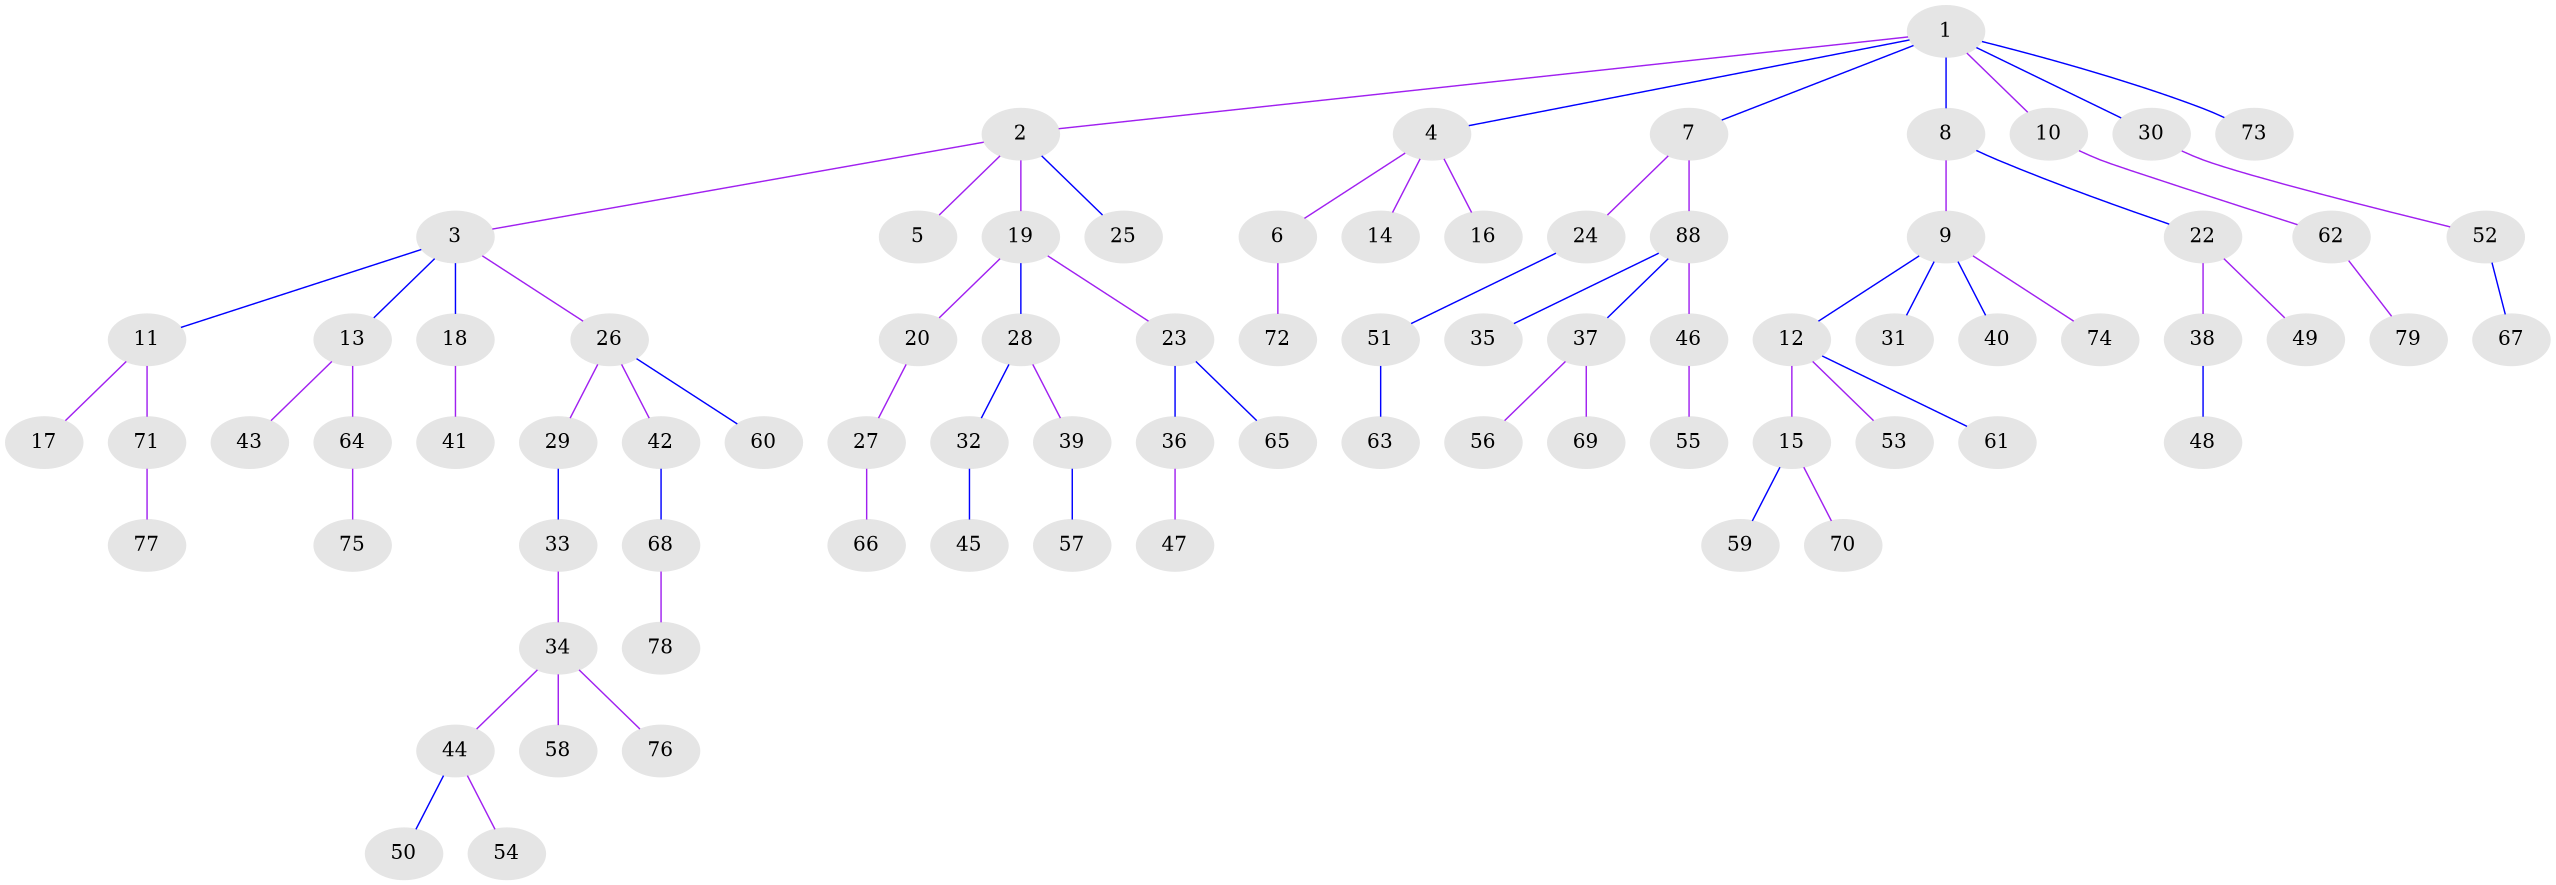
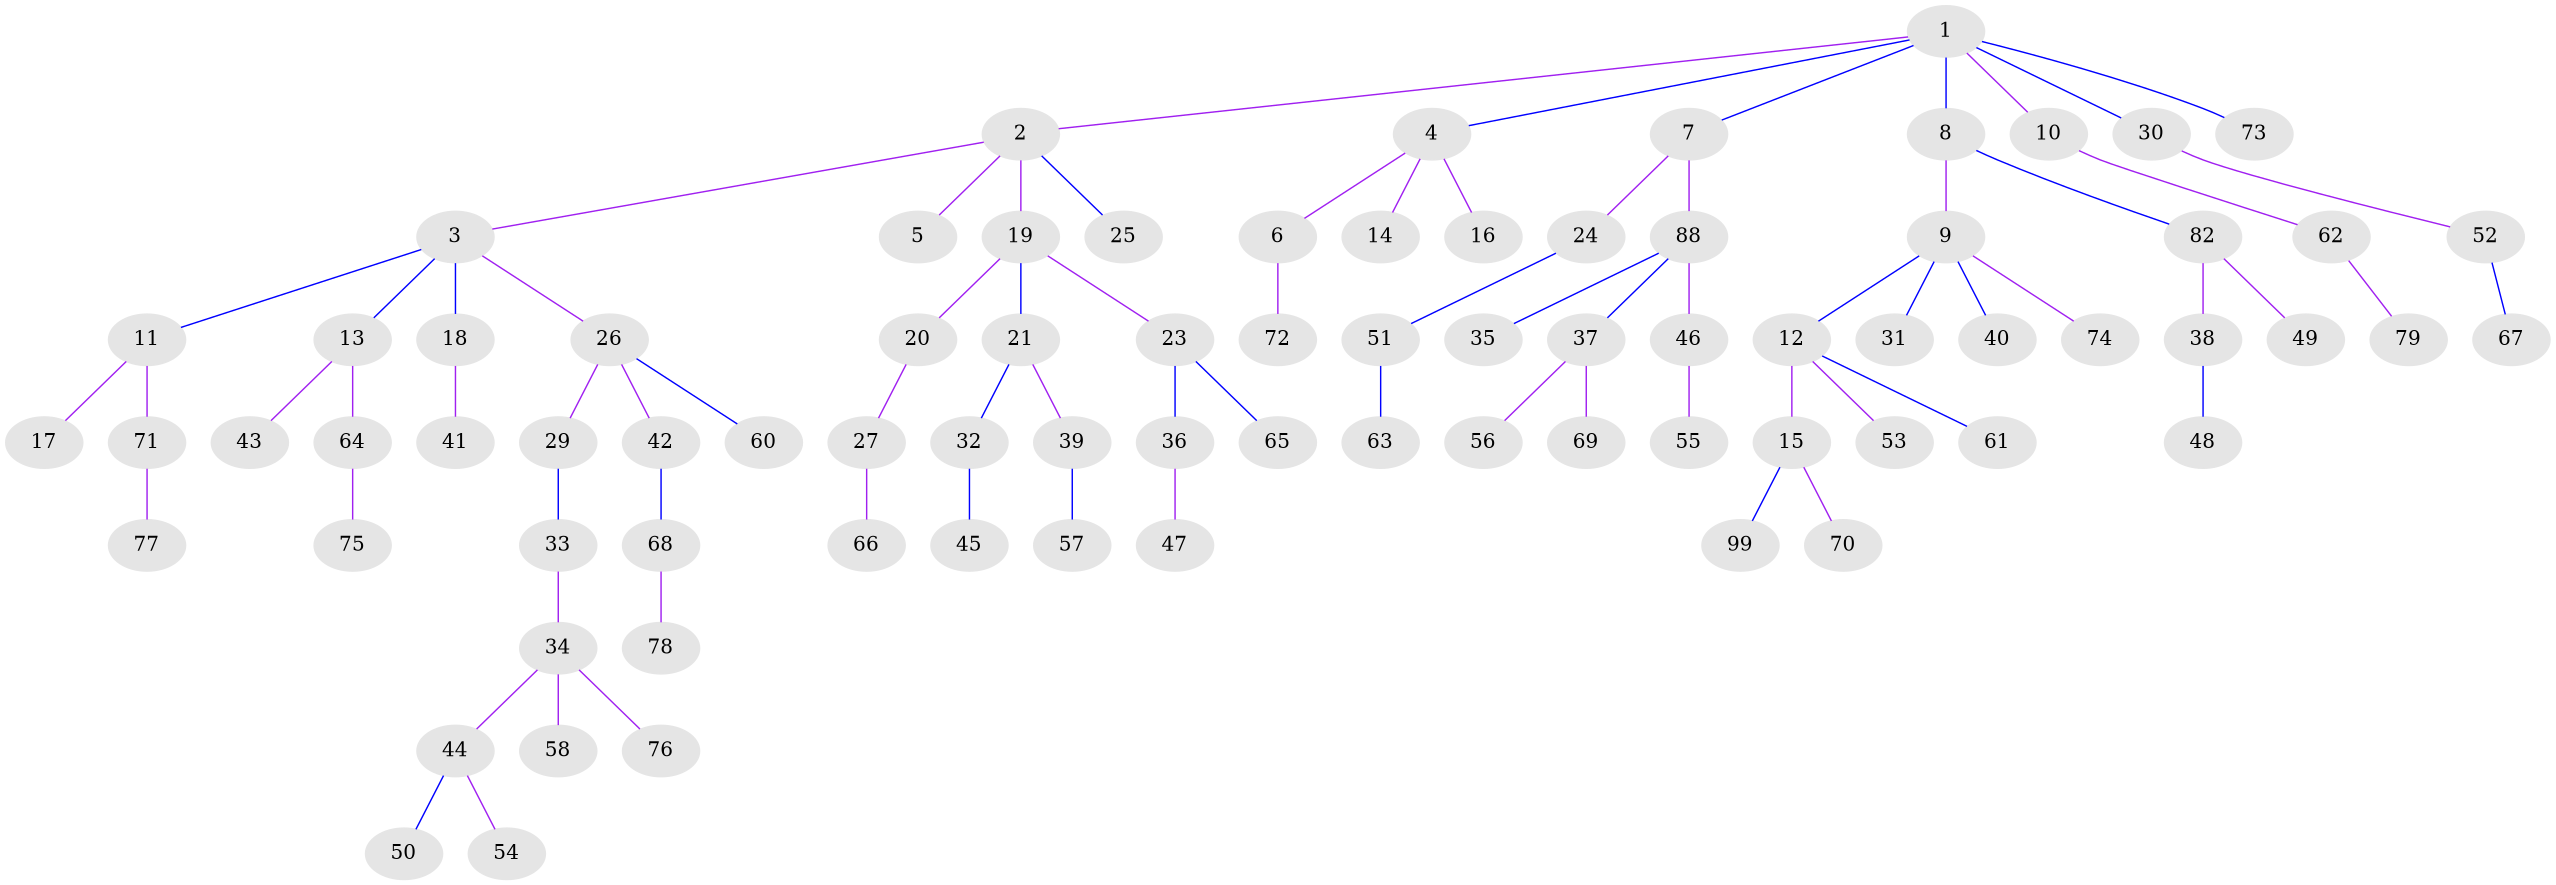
(2203, 237) -> (2203, 237)
(1021, 340) -> (1021, 340)
(1740, 545) -> (1740, 545)
